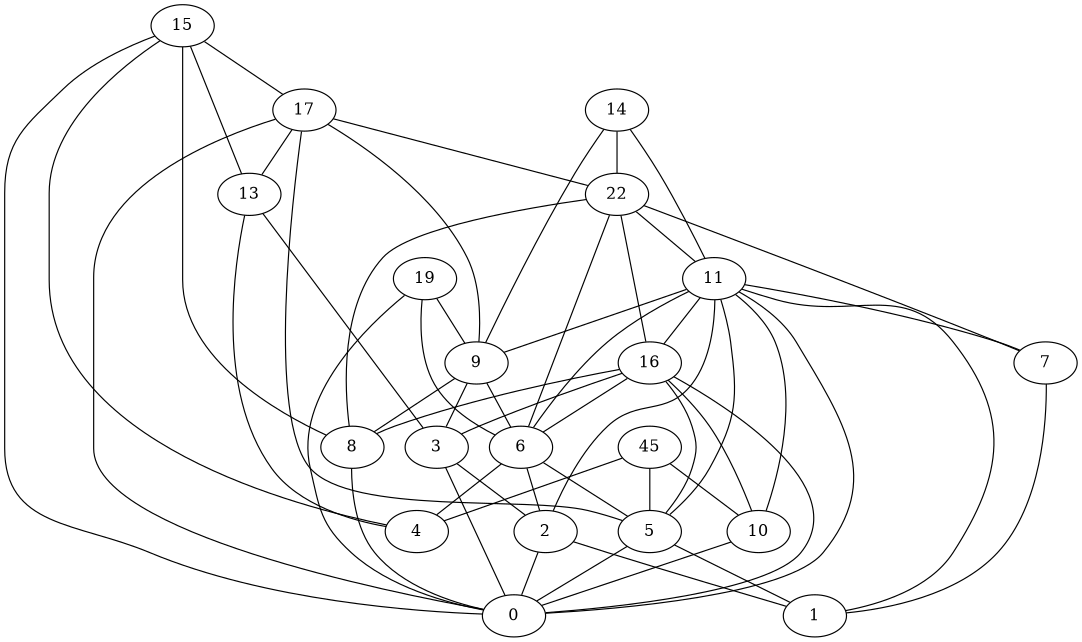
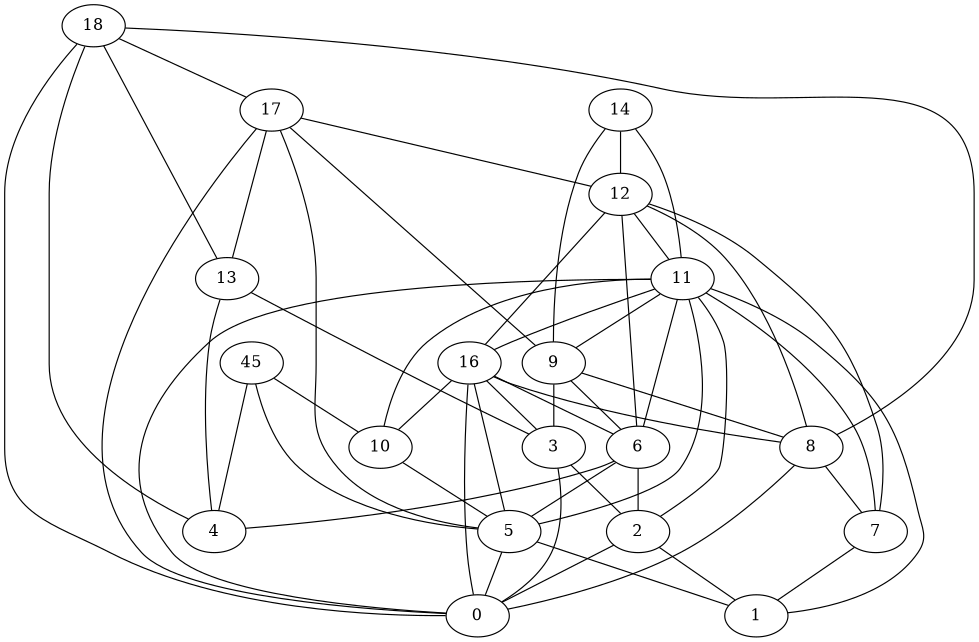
(183, 26) -> (94, 26)
(617, 194) -> (621, 194)
(425, 279) -> none
none -> (844, 489)
(636, 574) -> (445, 489)
